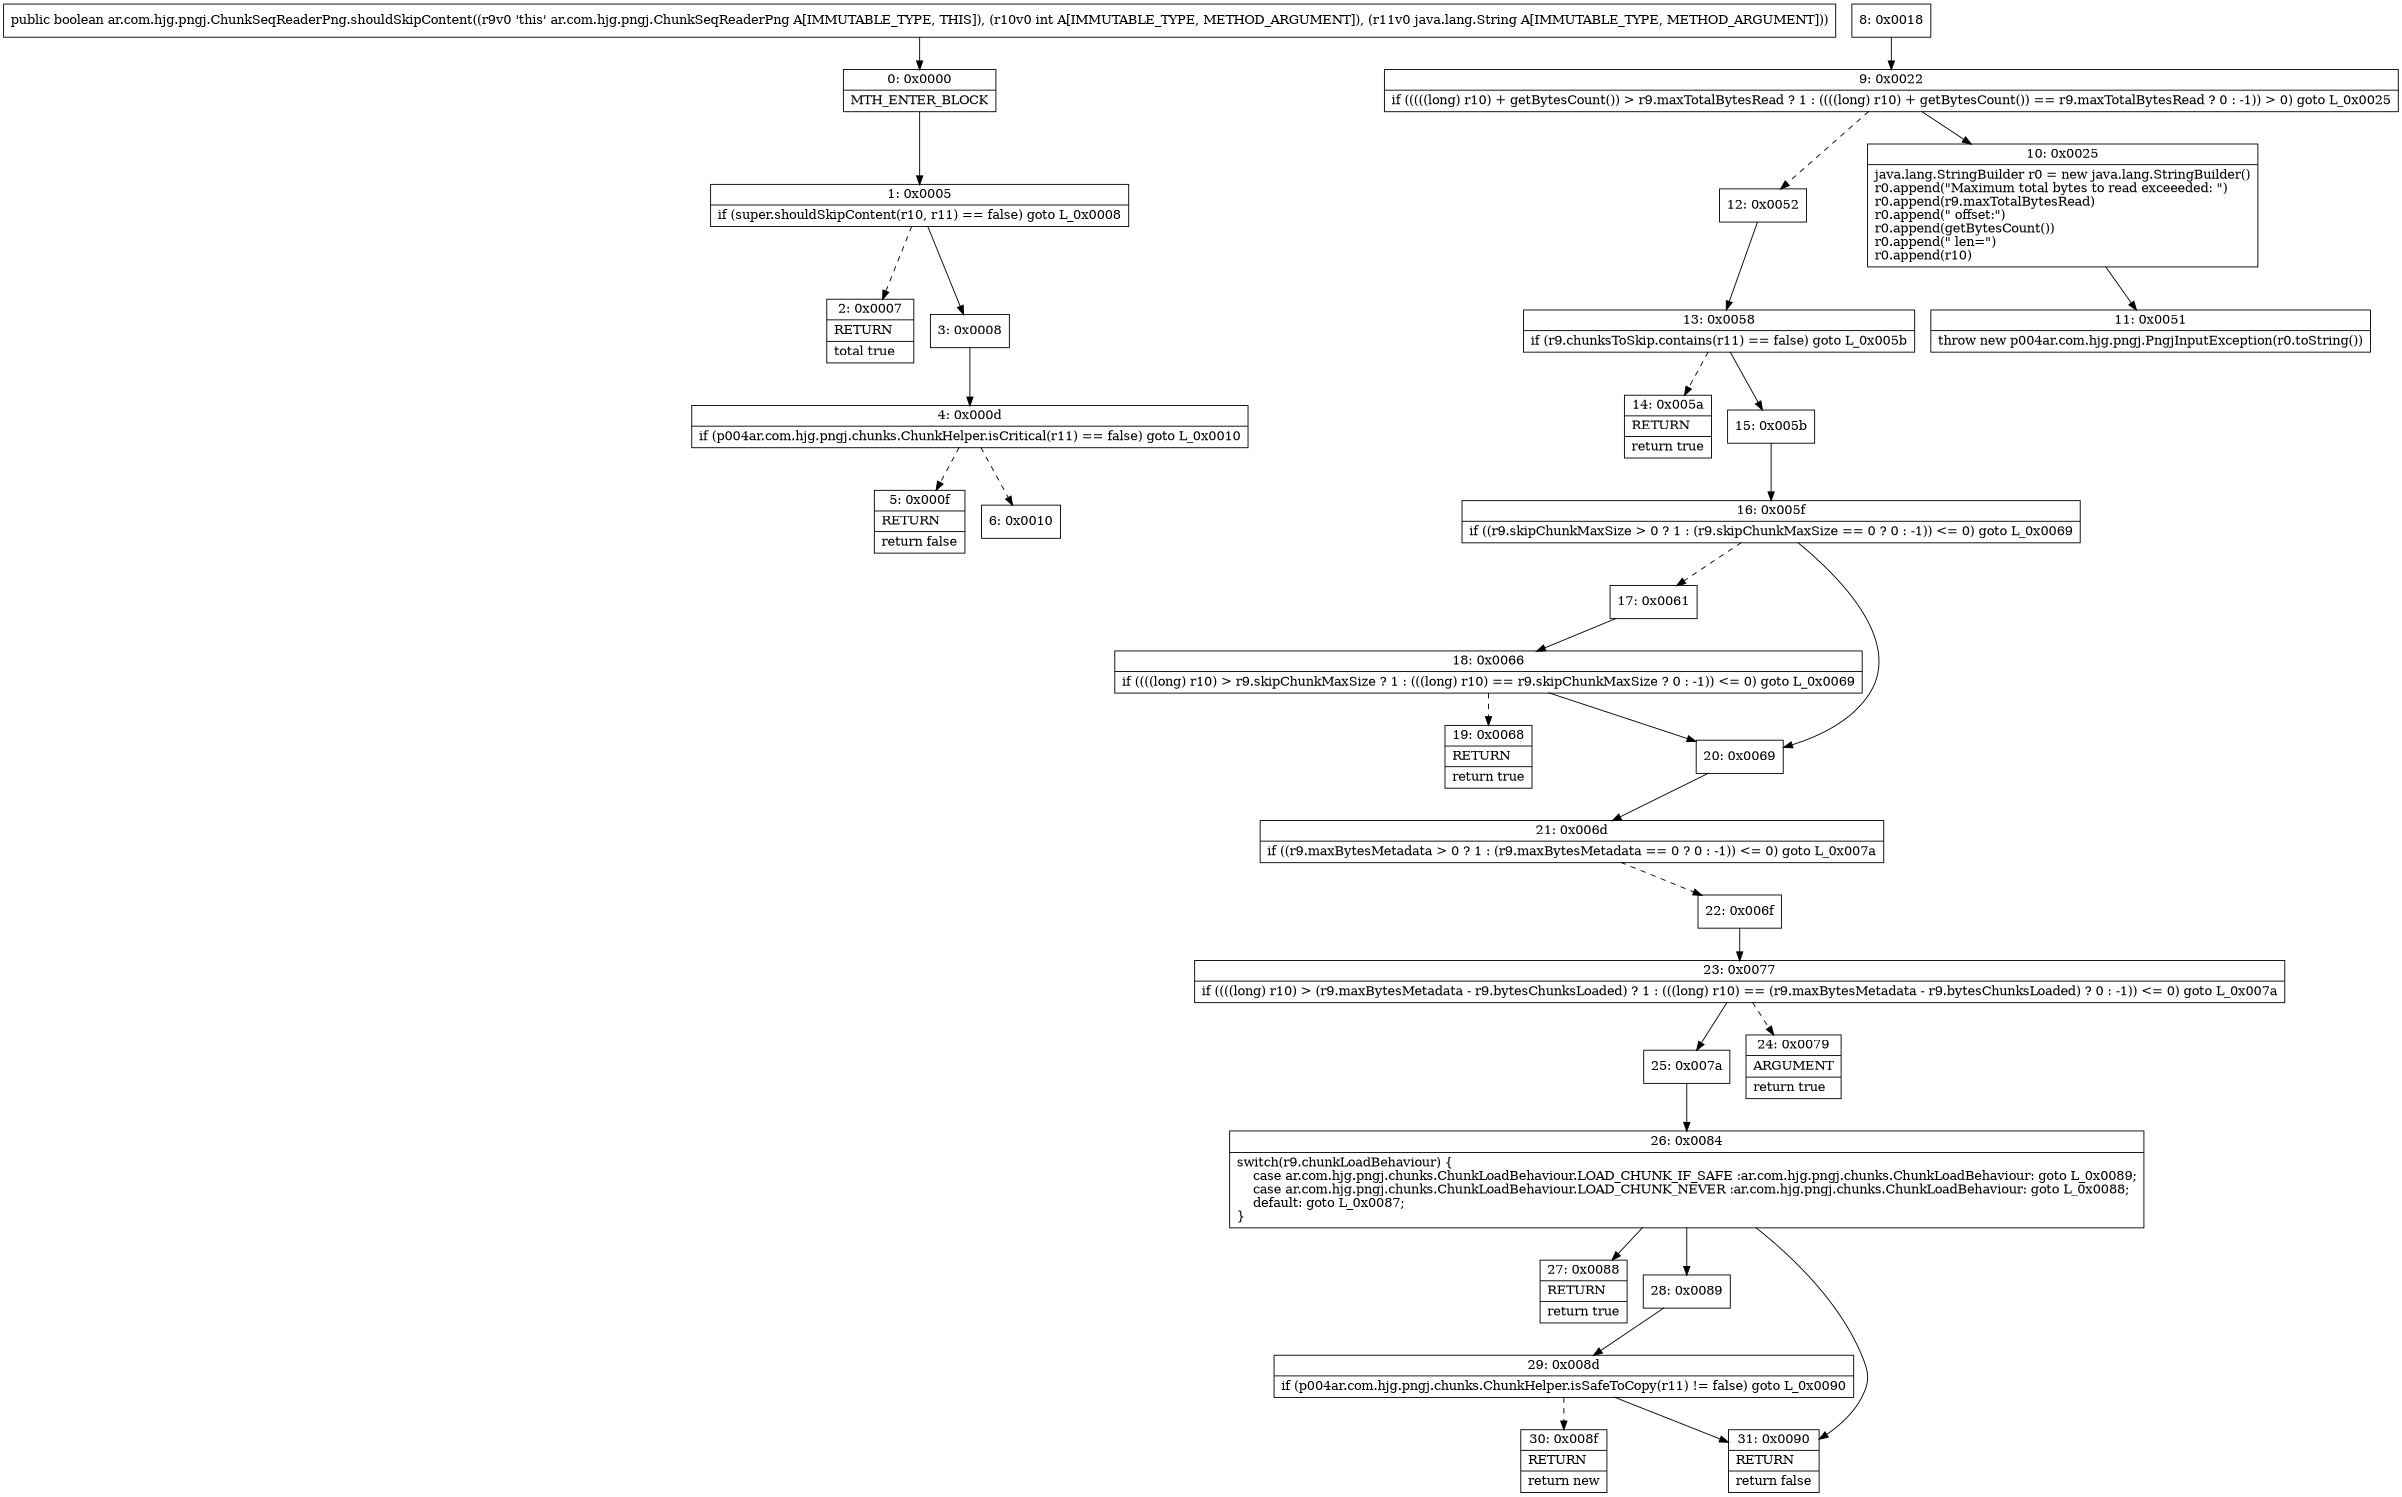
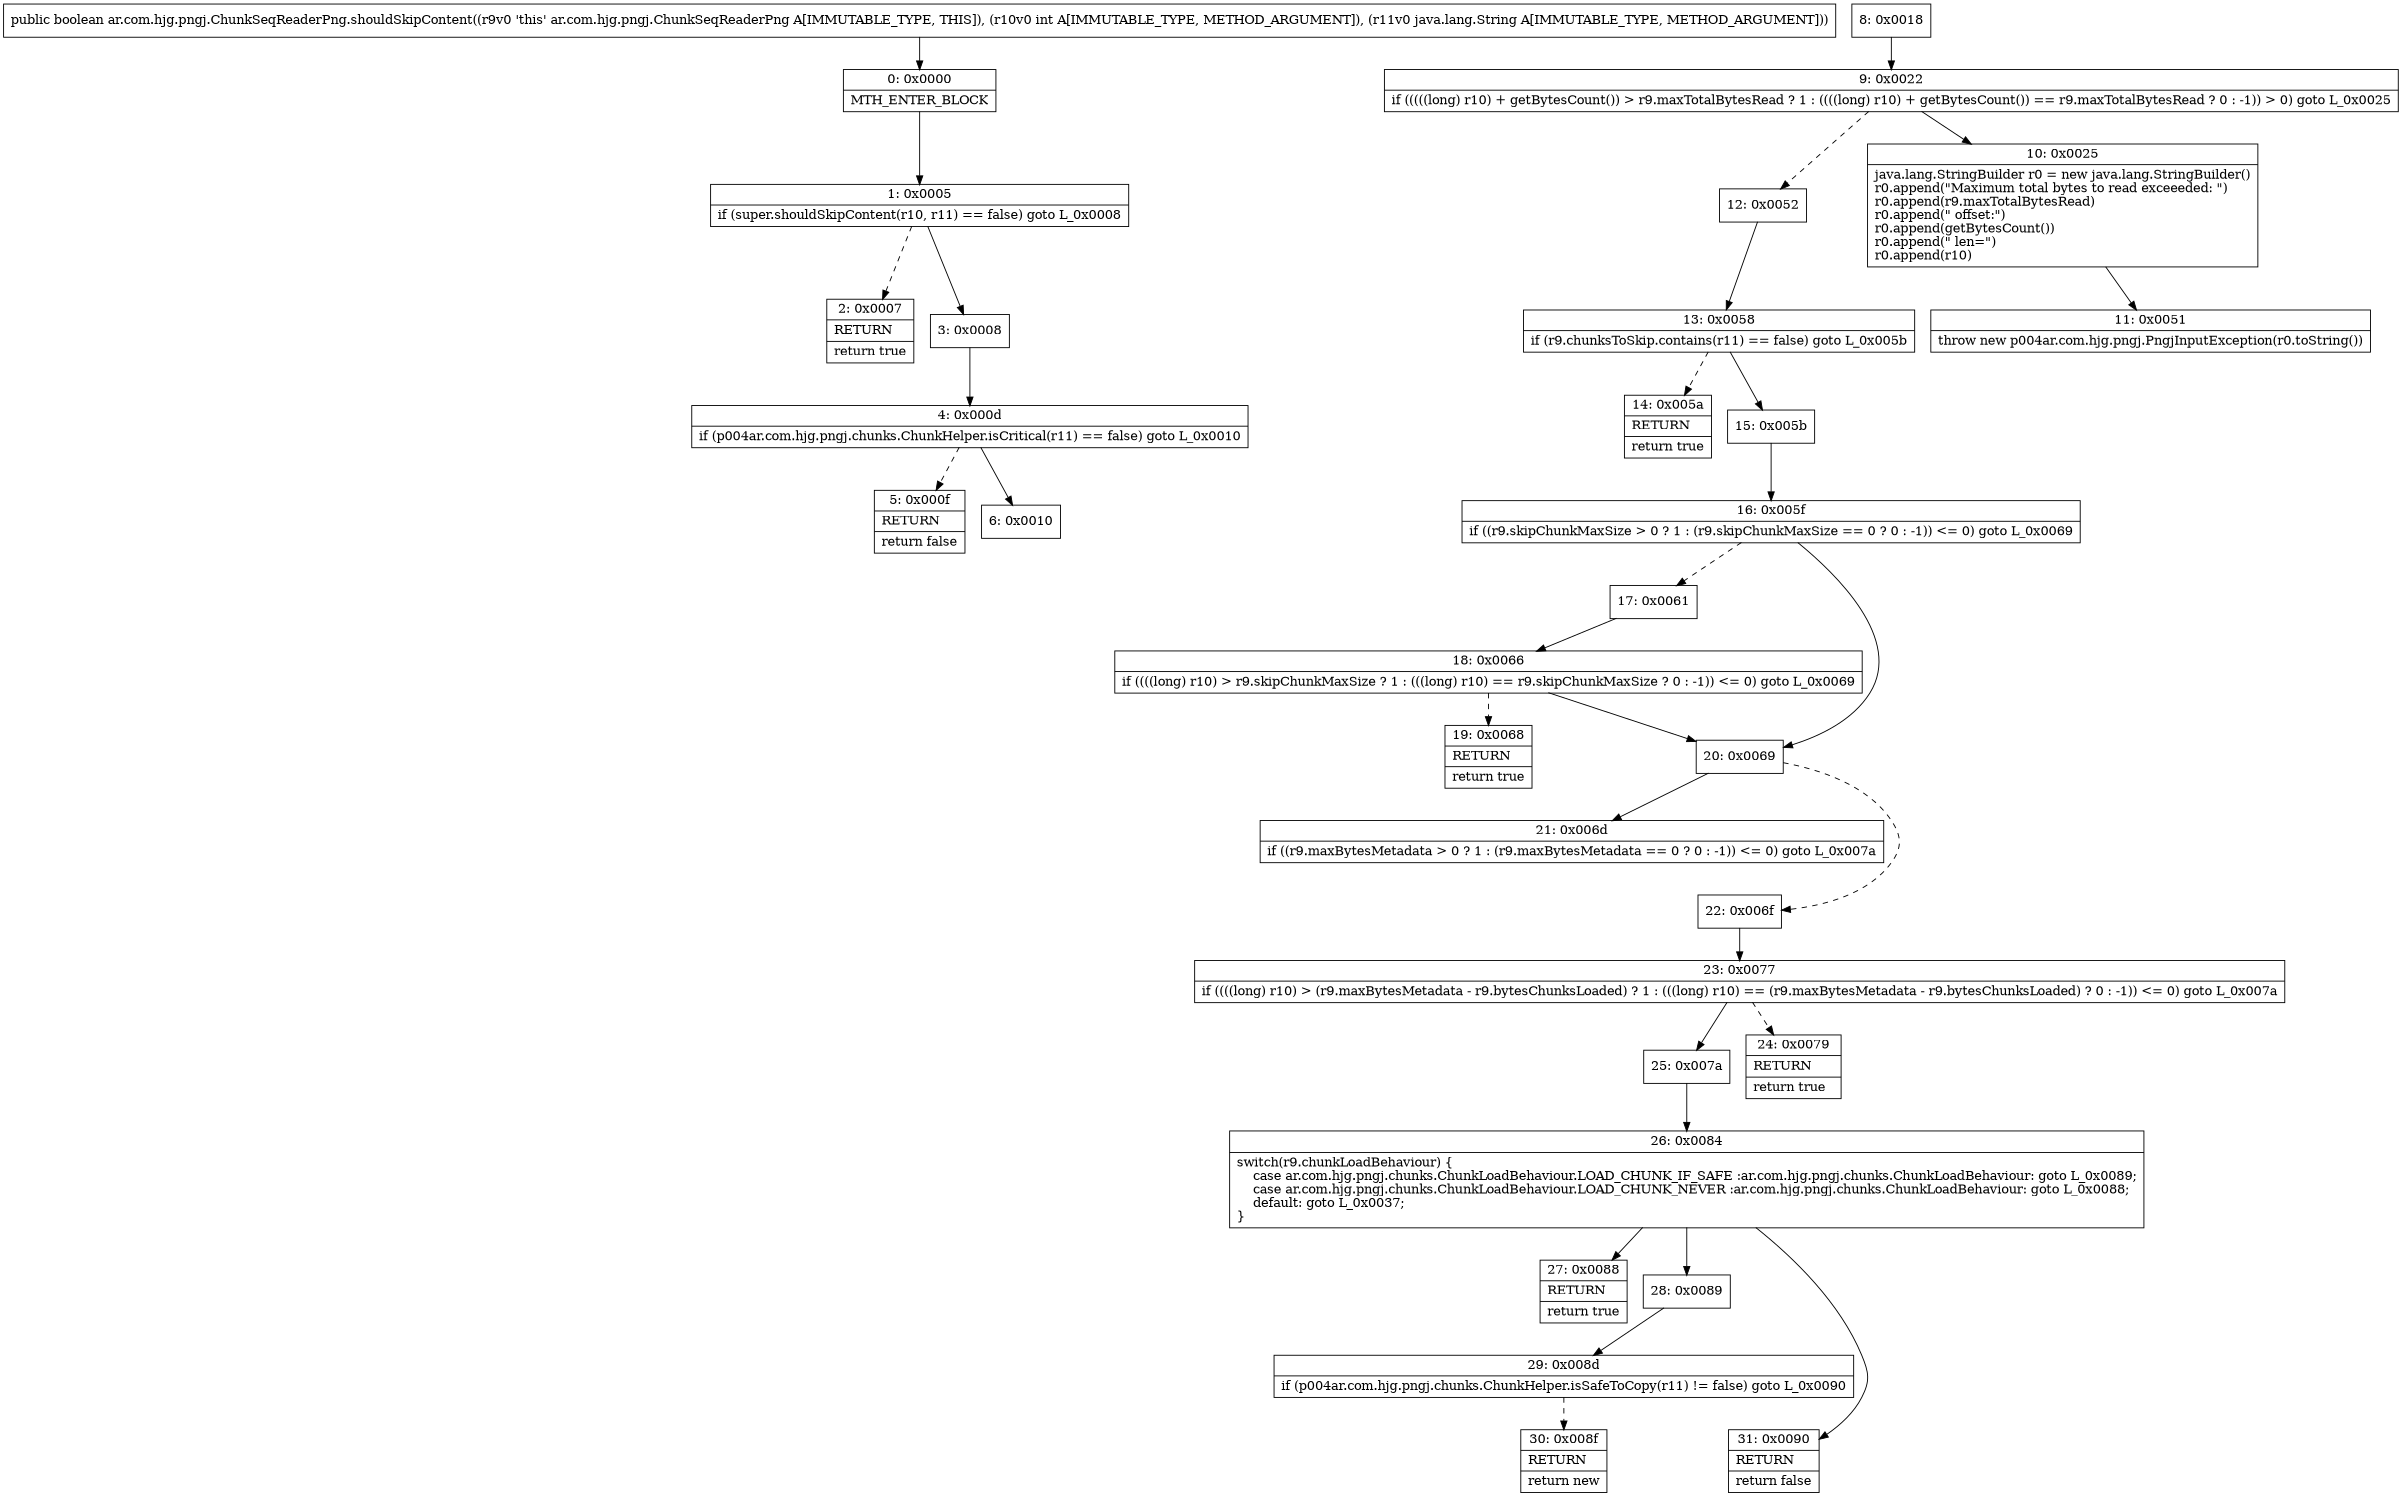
(864, 352) -> (870, 352)
(994, 472) -> (994, 472)
(1657, 877) -> (1899, 836)
(1794, 1066) -> (1782, 1066)
(1321, 1203) -> (1321, 1203)
(1667, 1418) -> none
